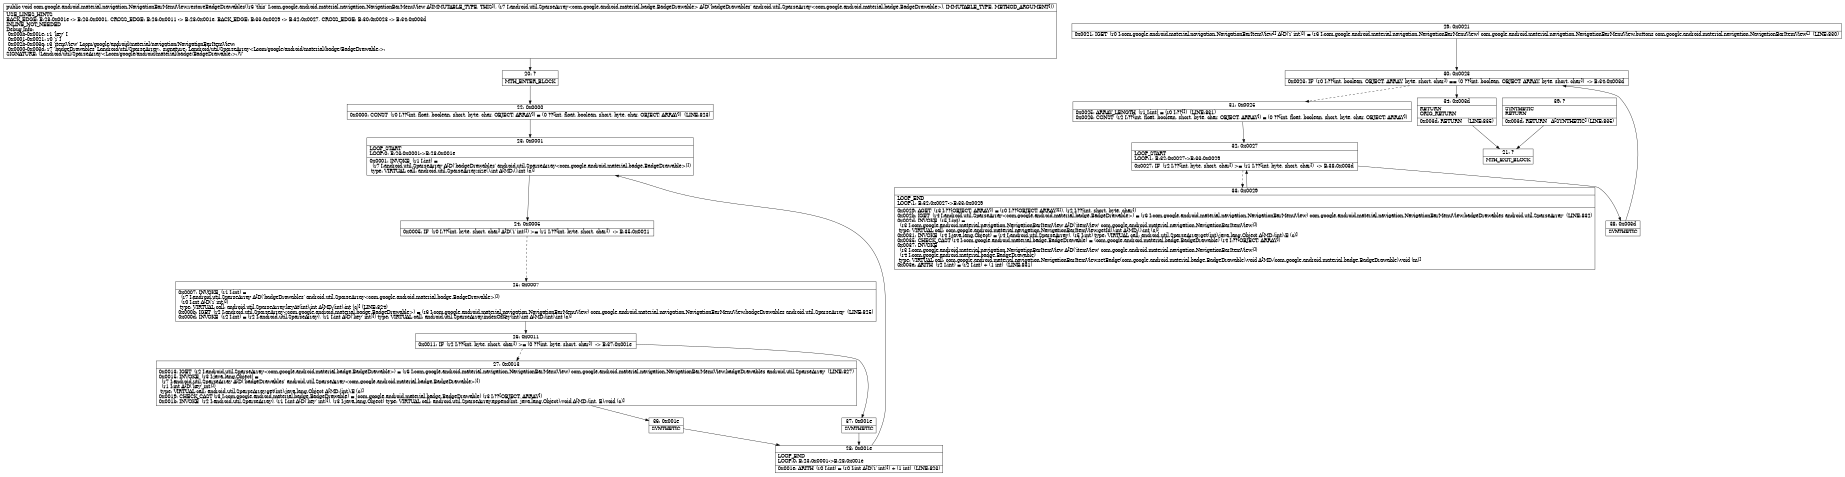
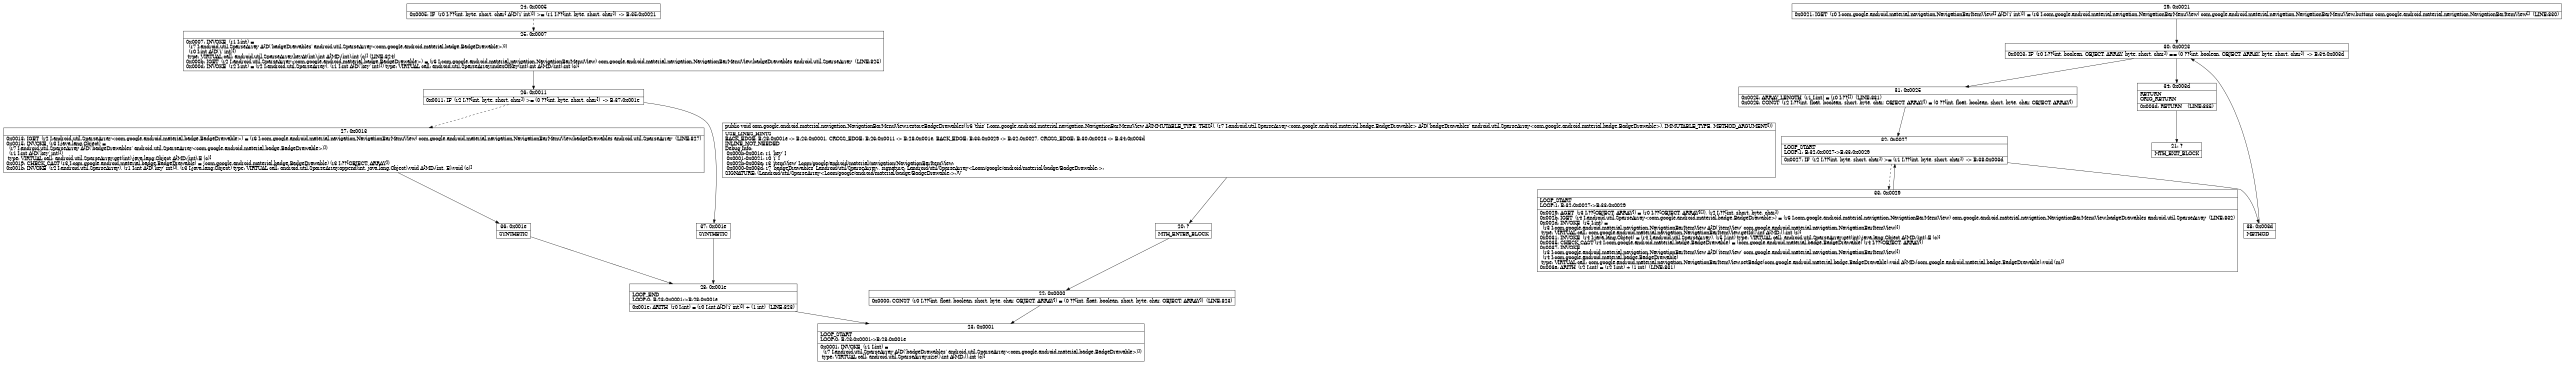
(1359, 93) -> (2051, 72)
(1559, 112) -> none
(528, 196) -> none
(911, 199) -> (1556, 201)
(1623, 232) -> (2258, 234)
